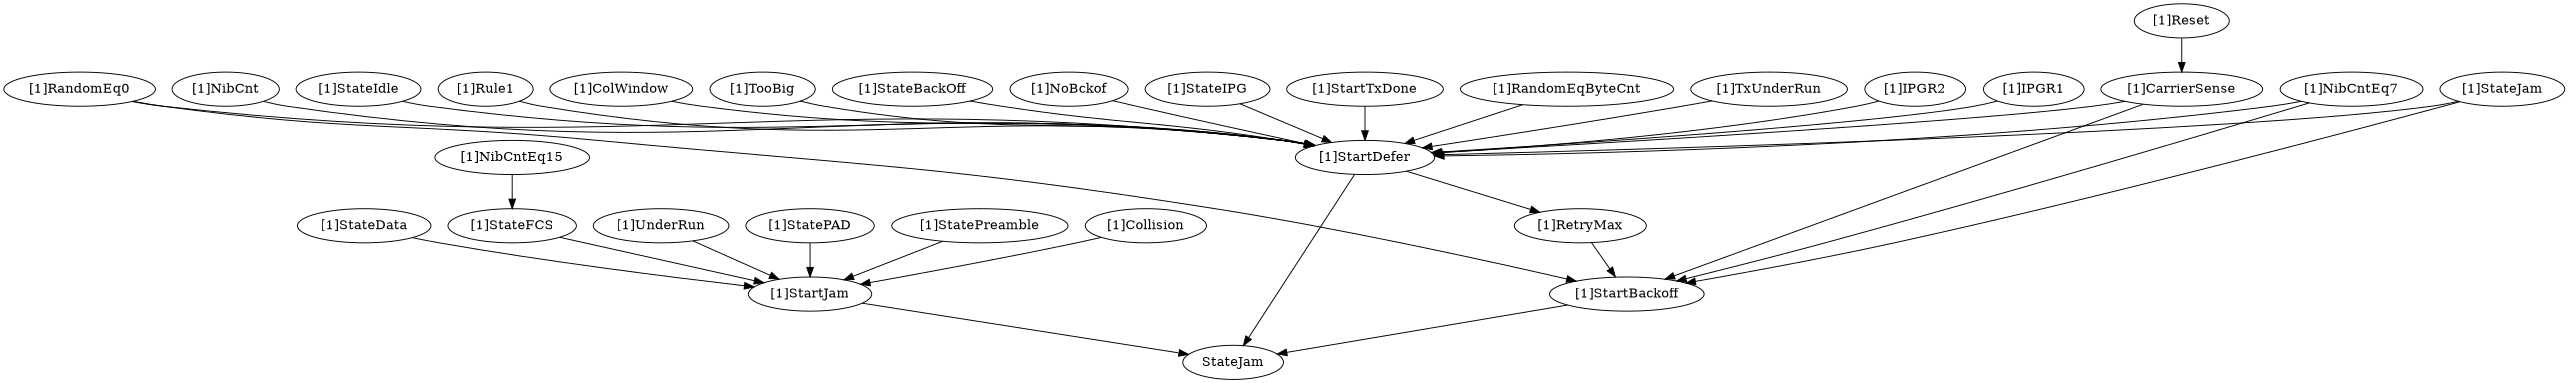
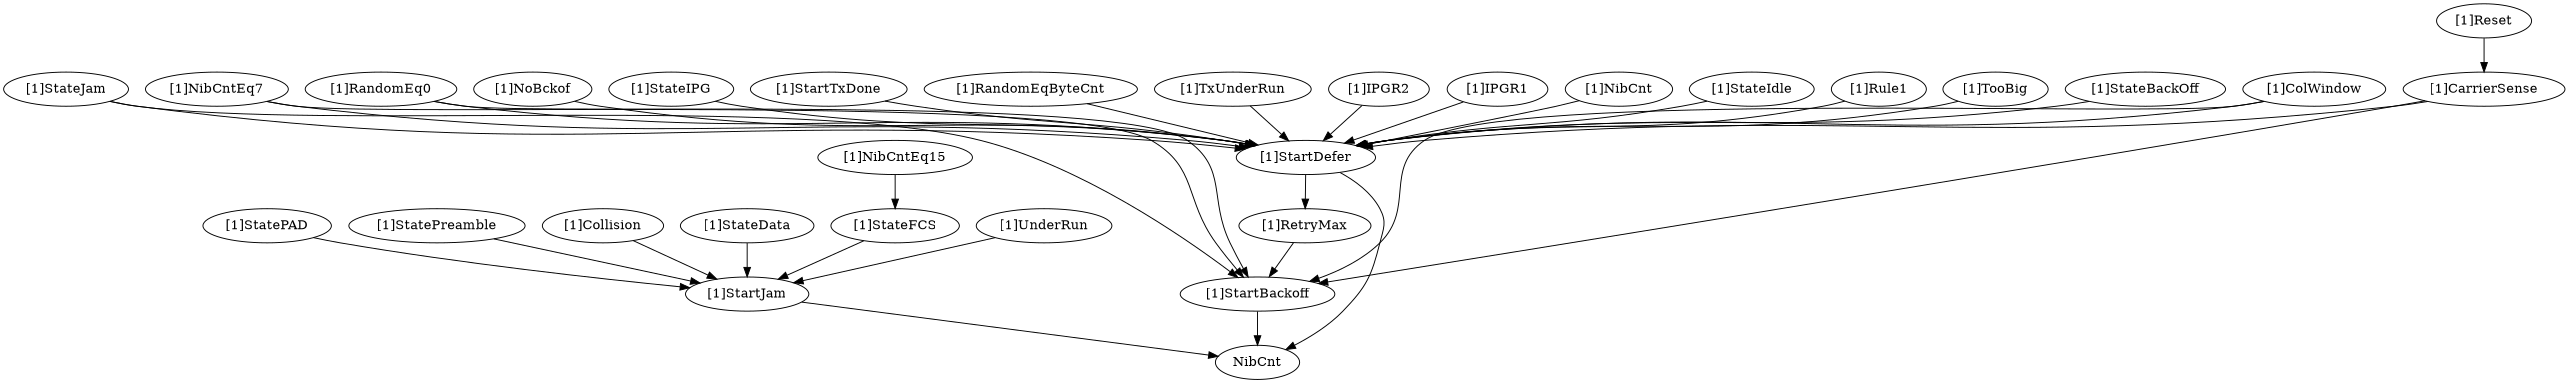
none -> (1750, 109)
(1233, 362) -> (1257, 362)
